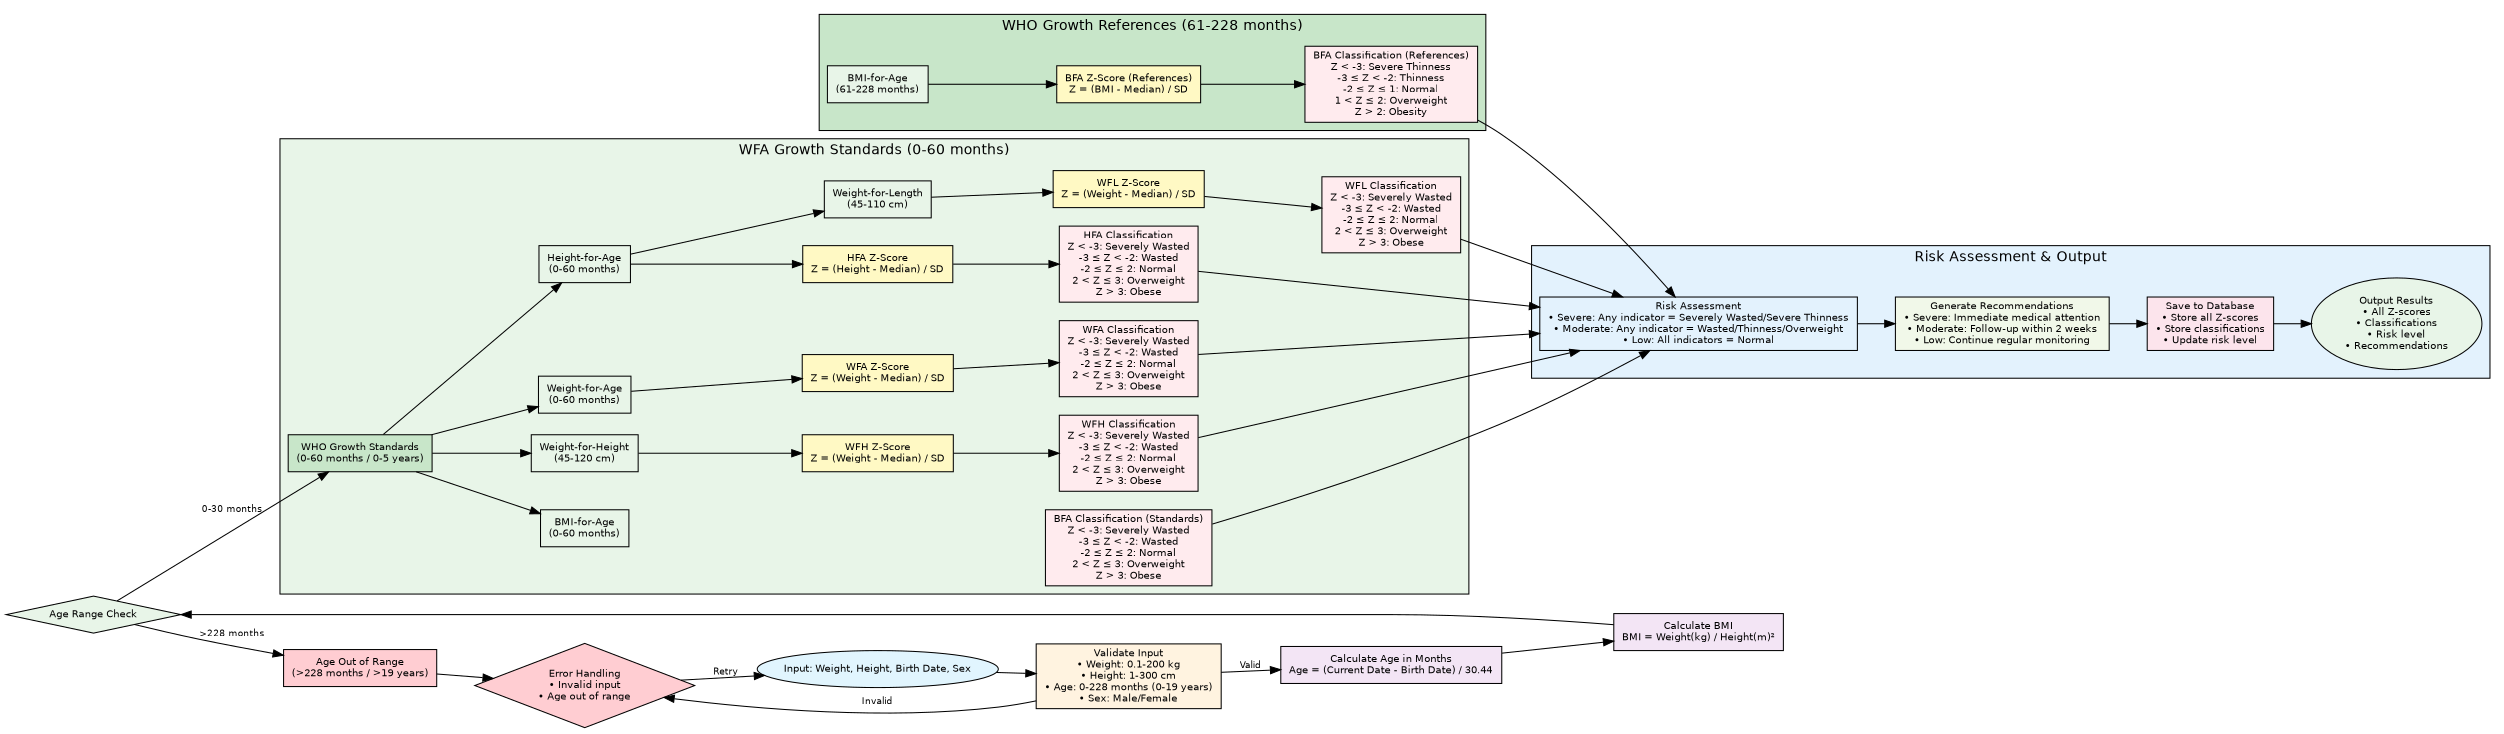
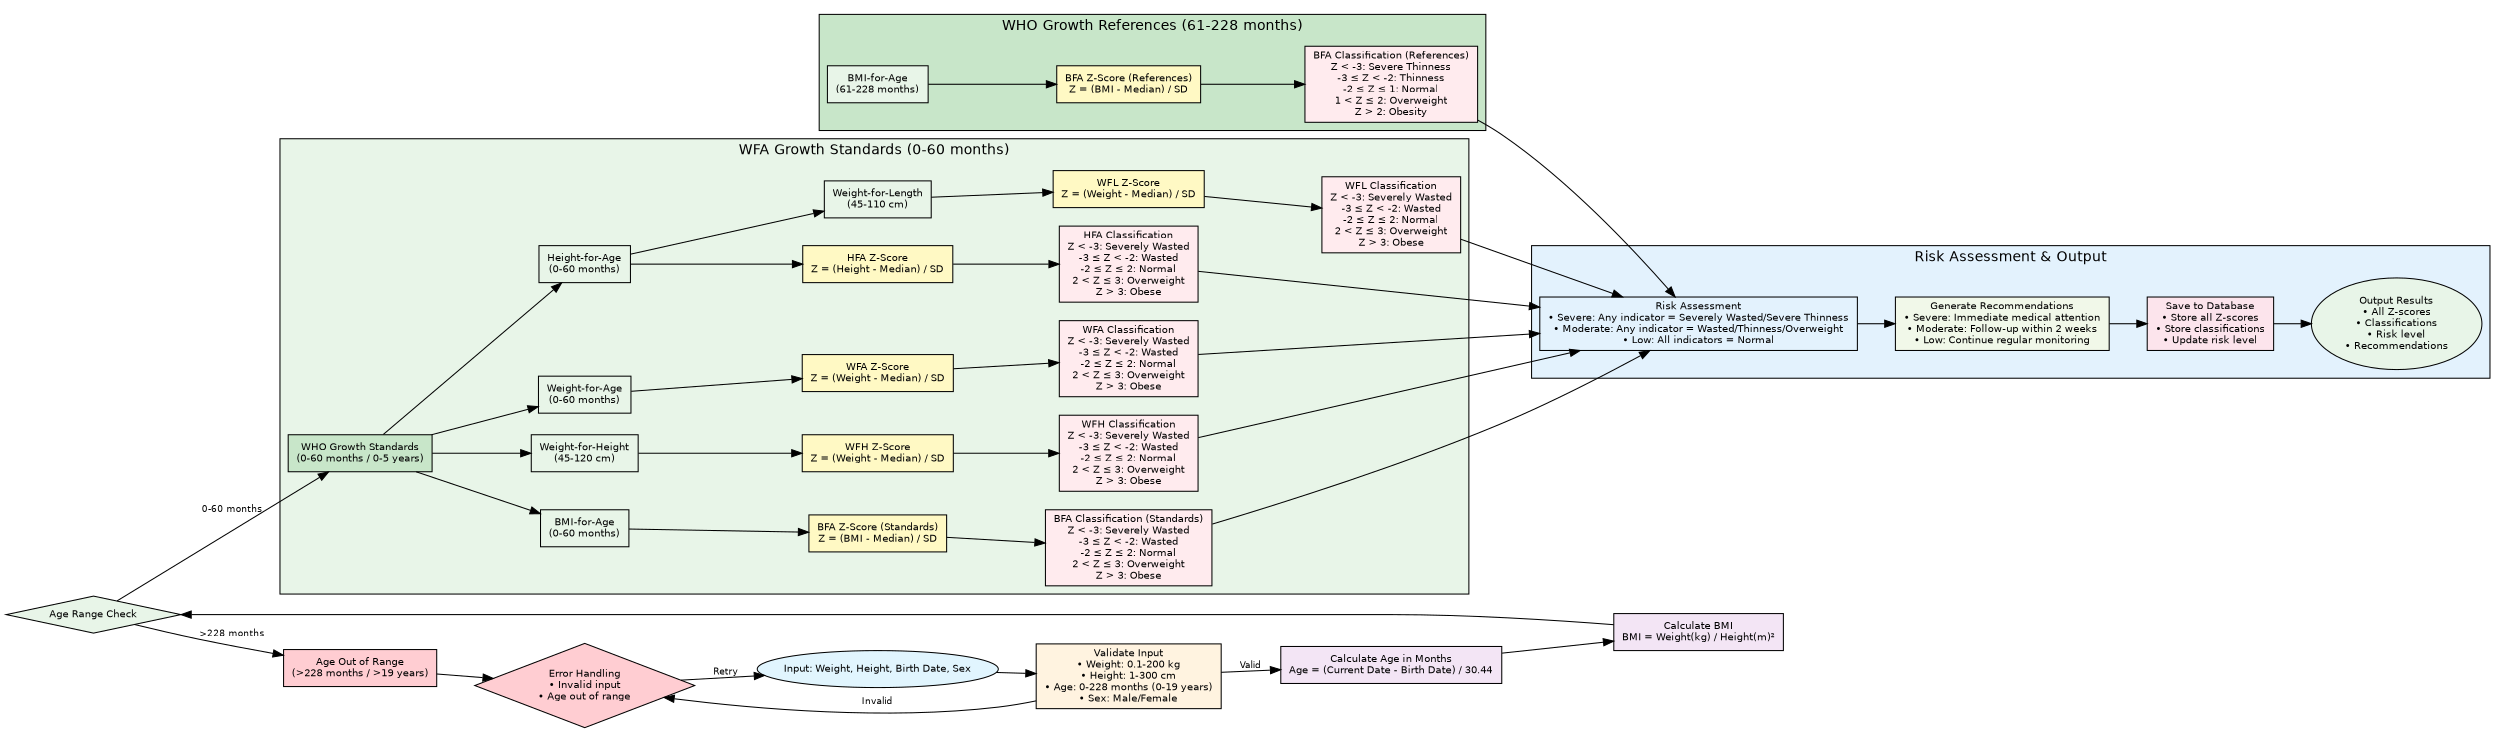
(232, 510) -> (232, 510)
none -> (878, 533)
